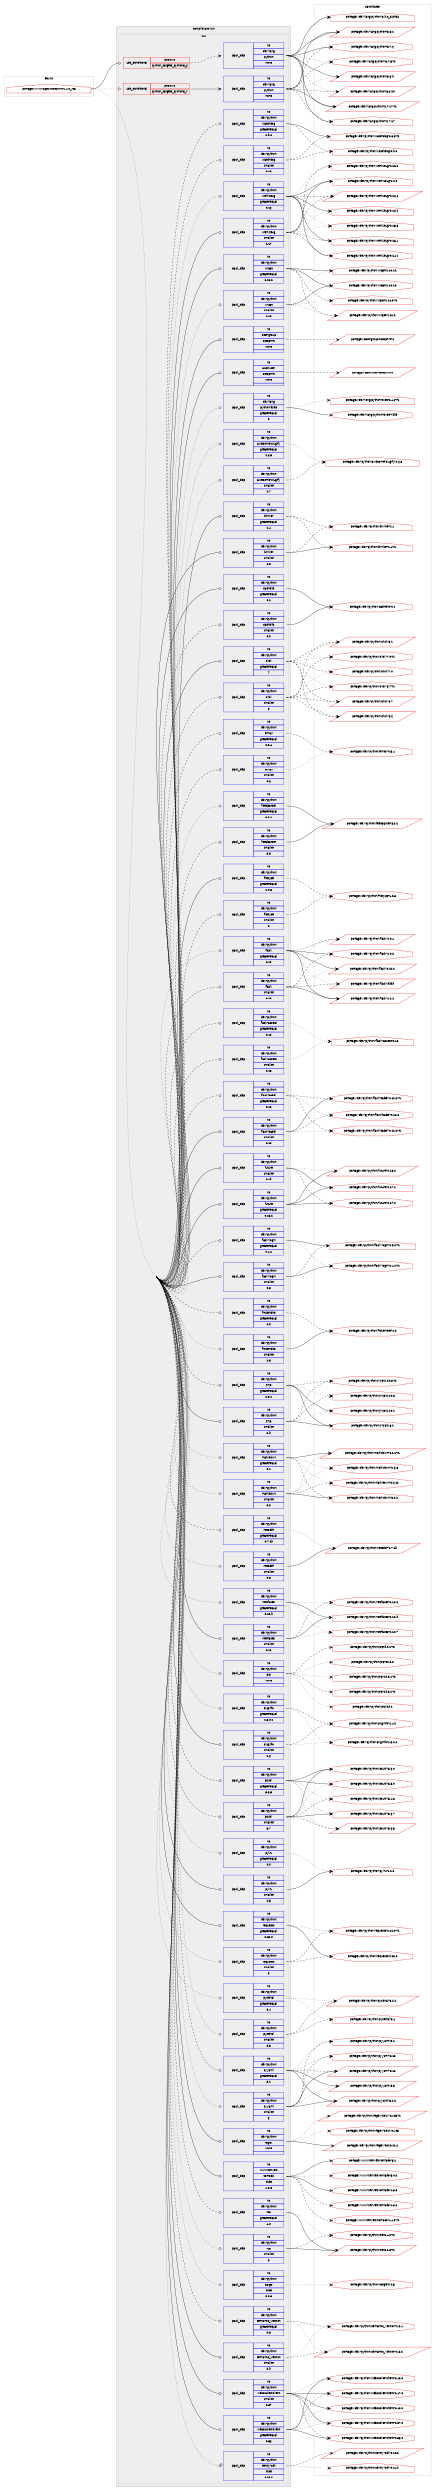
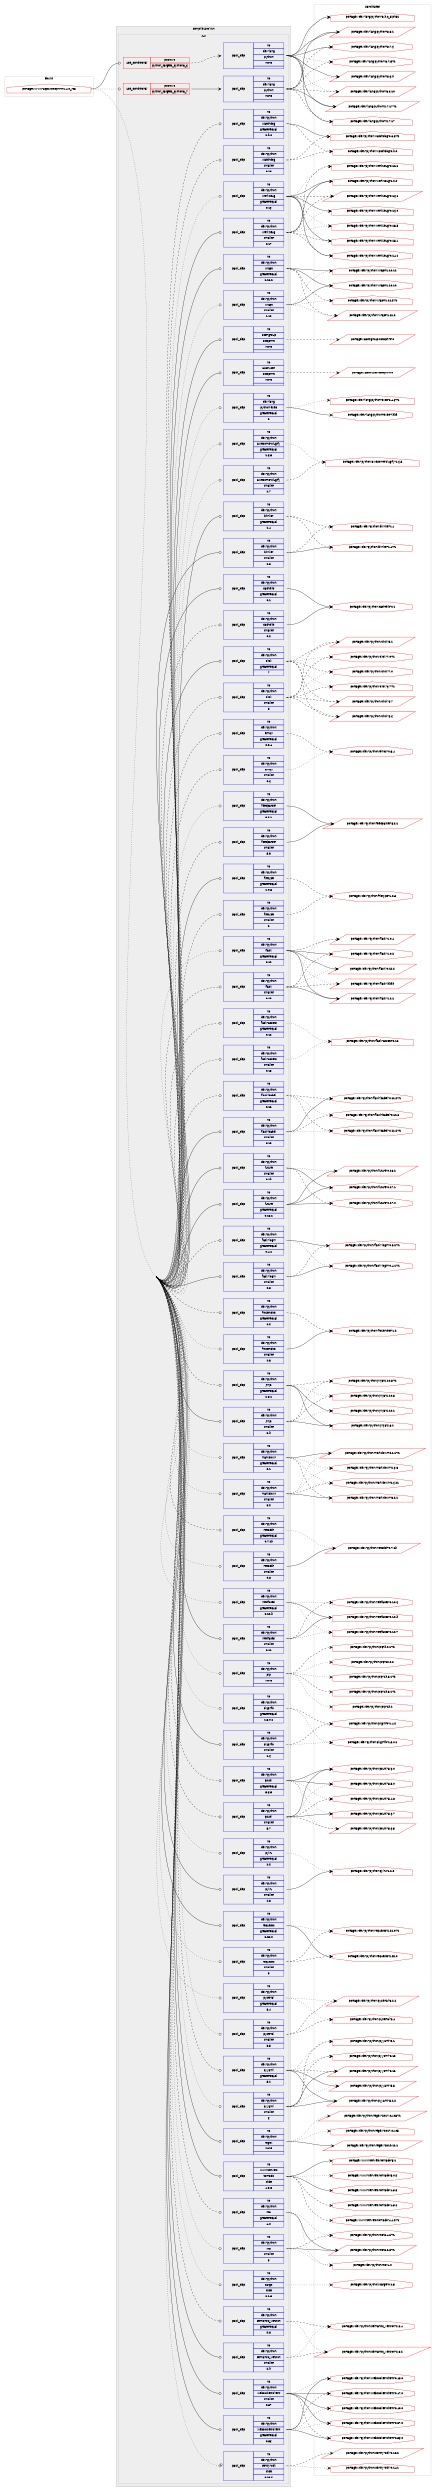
none -> (373, 2265)
